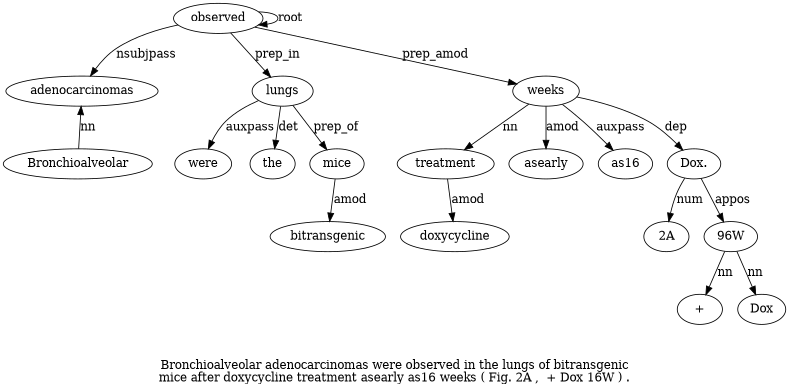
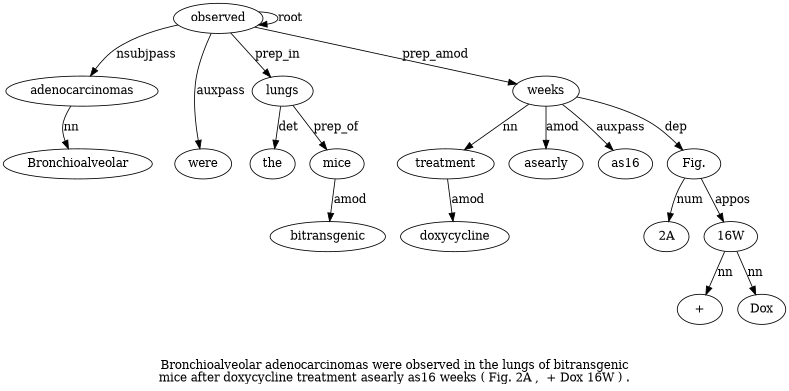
(231, 117) -> (195, 86)
(80, 132) -> (63, 123)
(694, 164) -> (694, 164)
(731, 237) -> (731, 237)
